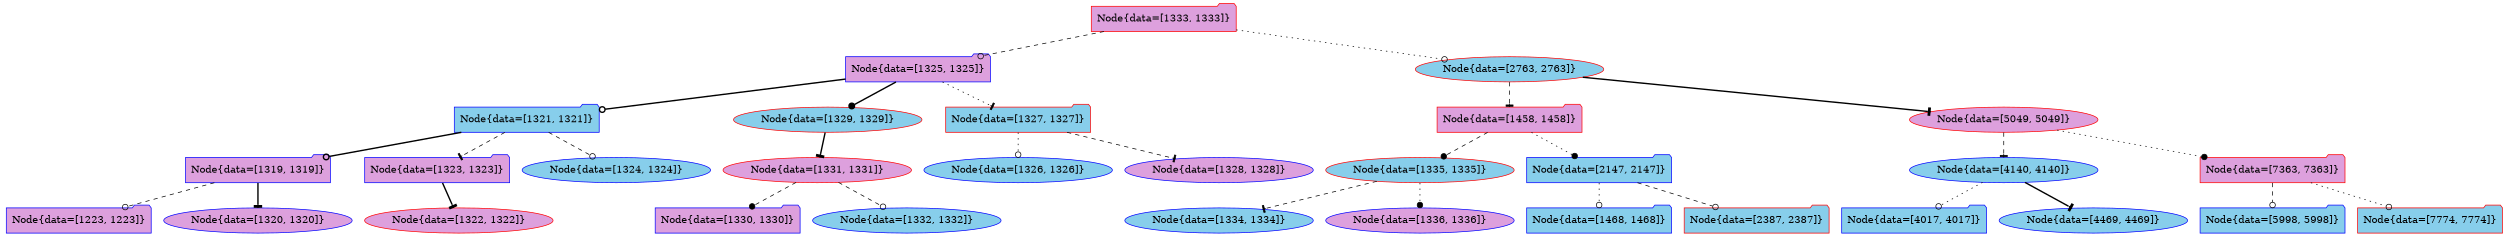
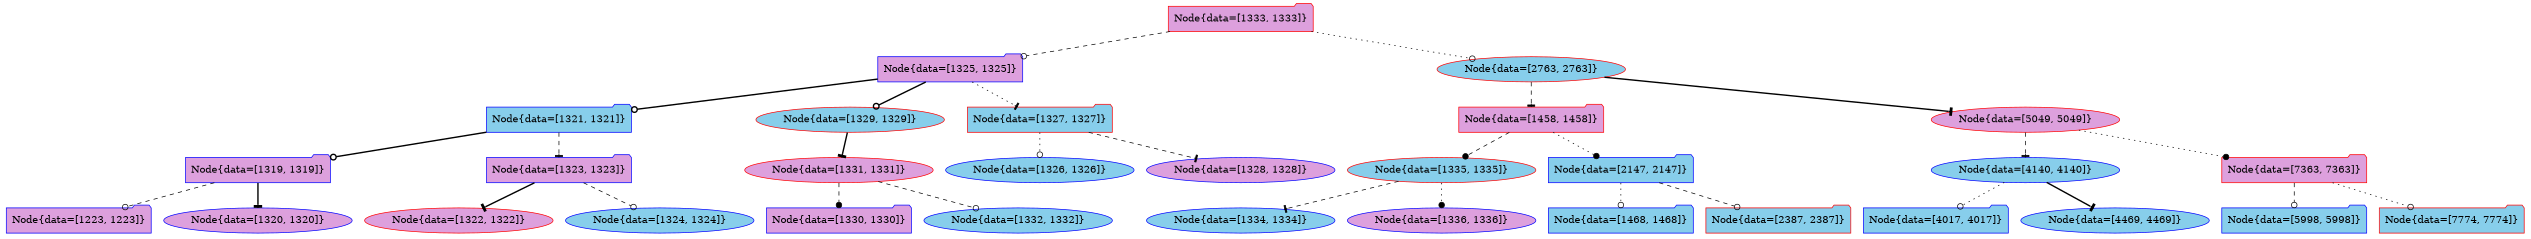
(875, 93) -> (902, 93)
(569, 144) -> (607, 194)
